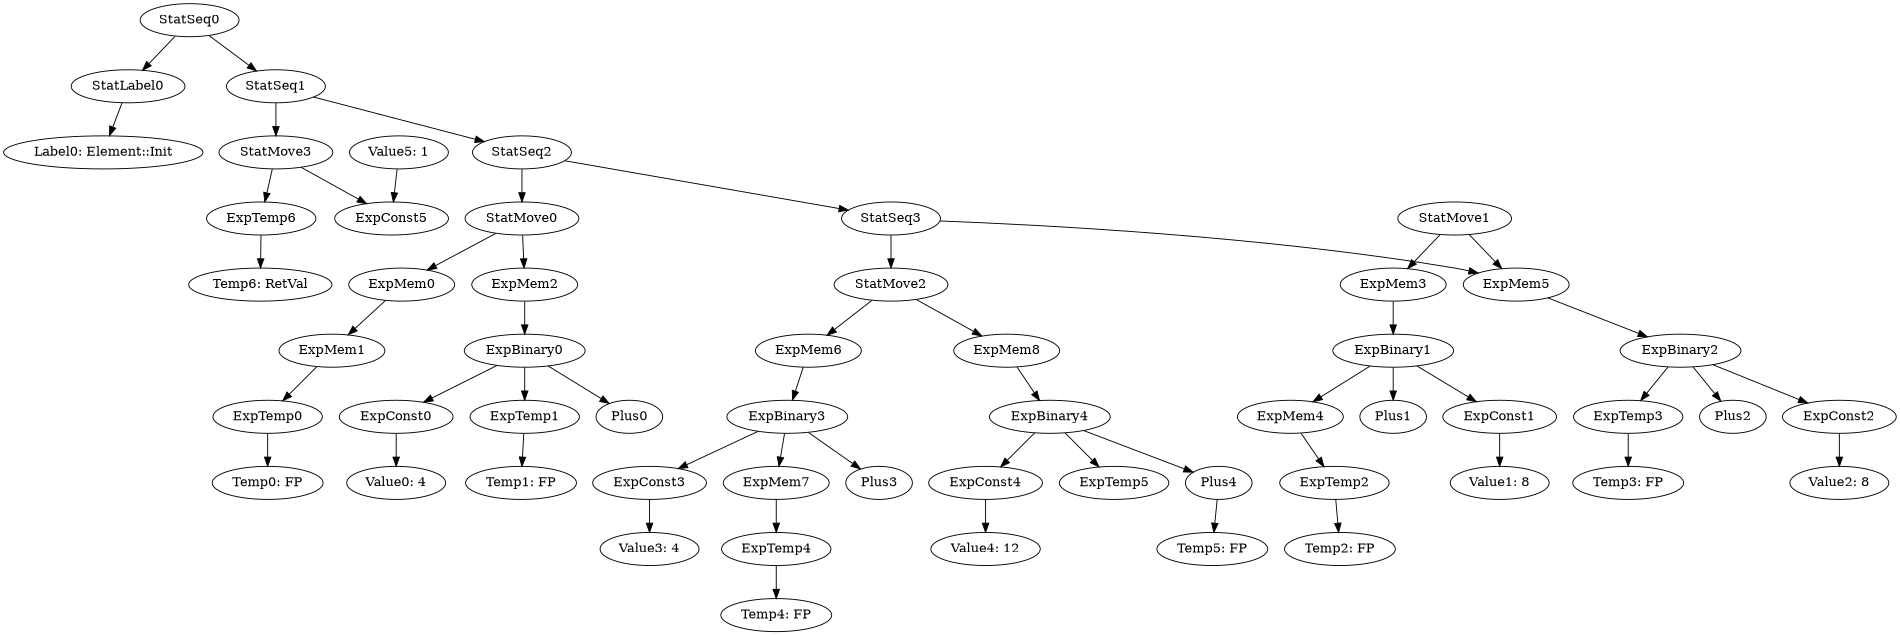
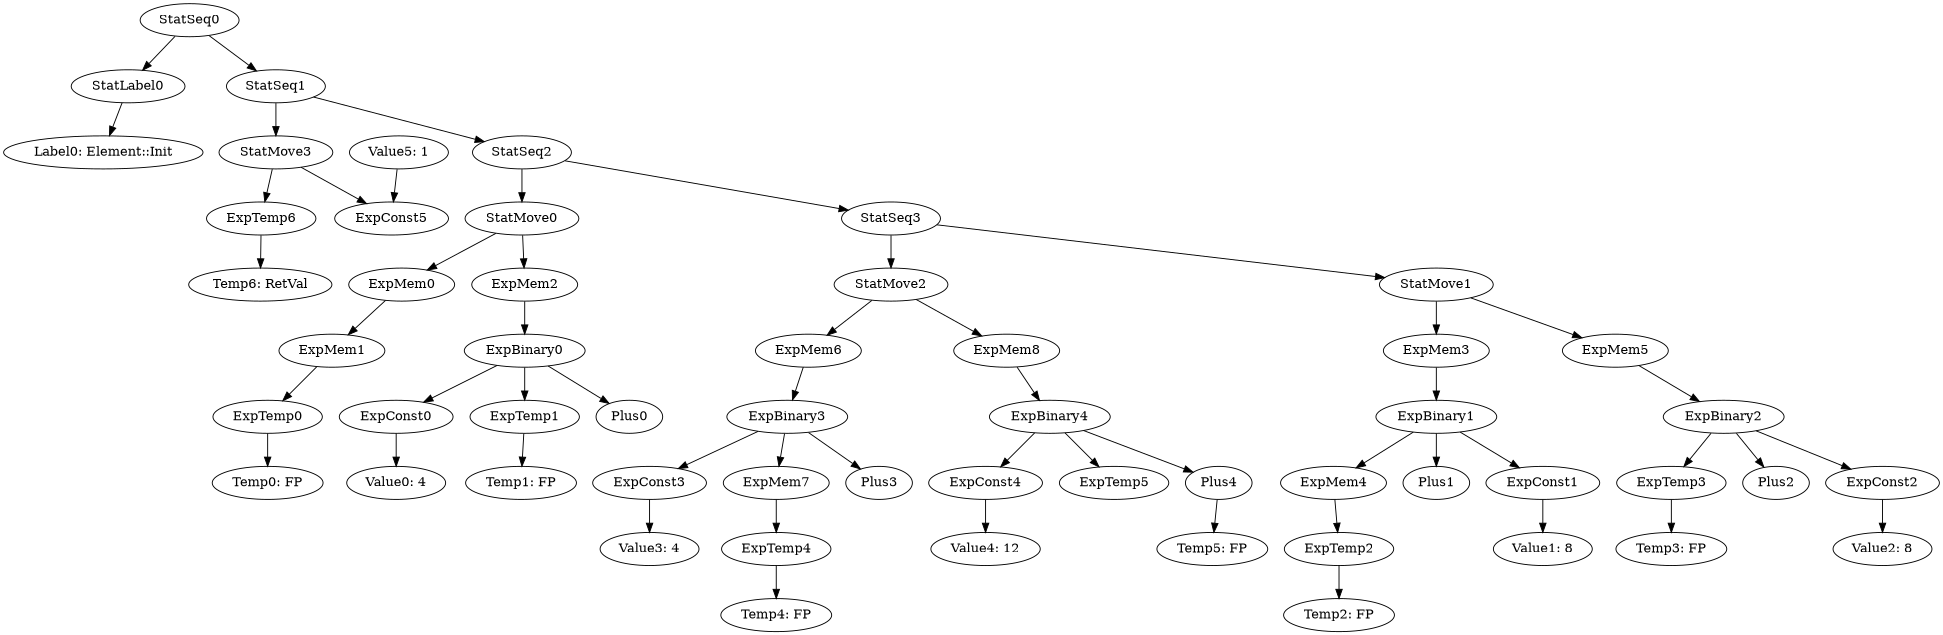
(1205, 238) -> (1156, 251)
